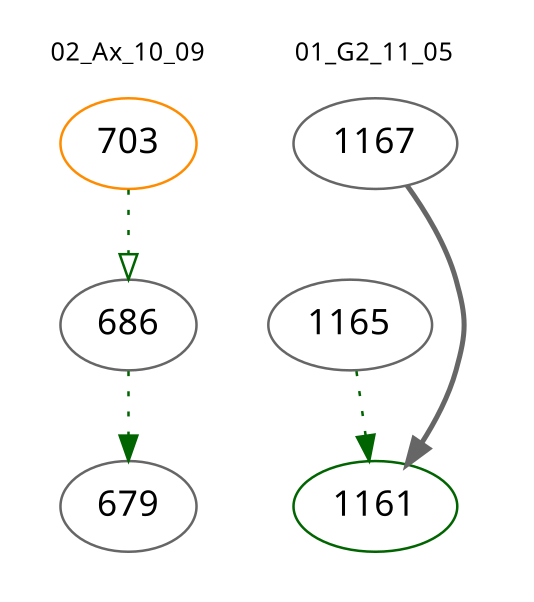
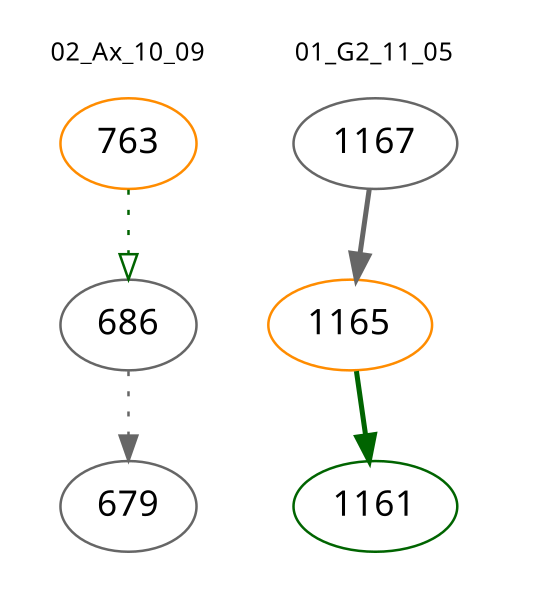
(128, 144) -> (128, 144)
(463, 312) -> (365, 222)
(350, 325) -> (350, 325)
(128, 403) -> (128, 403)
(361, 403) -> (361, 403)
